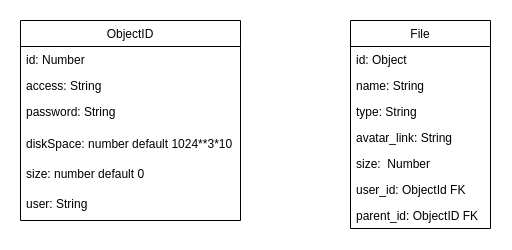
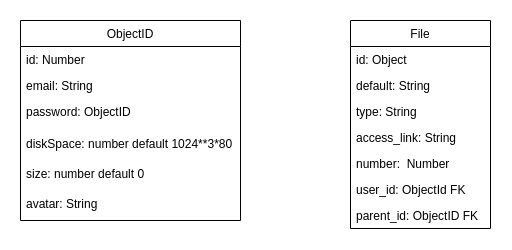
(68, 86) -> (62, 86)
(392, 86) -> (400, 86)
(75, 112) -> (83, 112)
(412, 138) -> (412, 138)
(138, 144) -> (138, 144)
(395, 164) -> (403, 164)
(62, 204) -> (68, 204)
